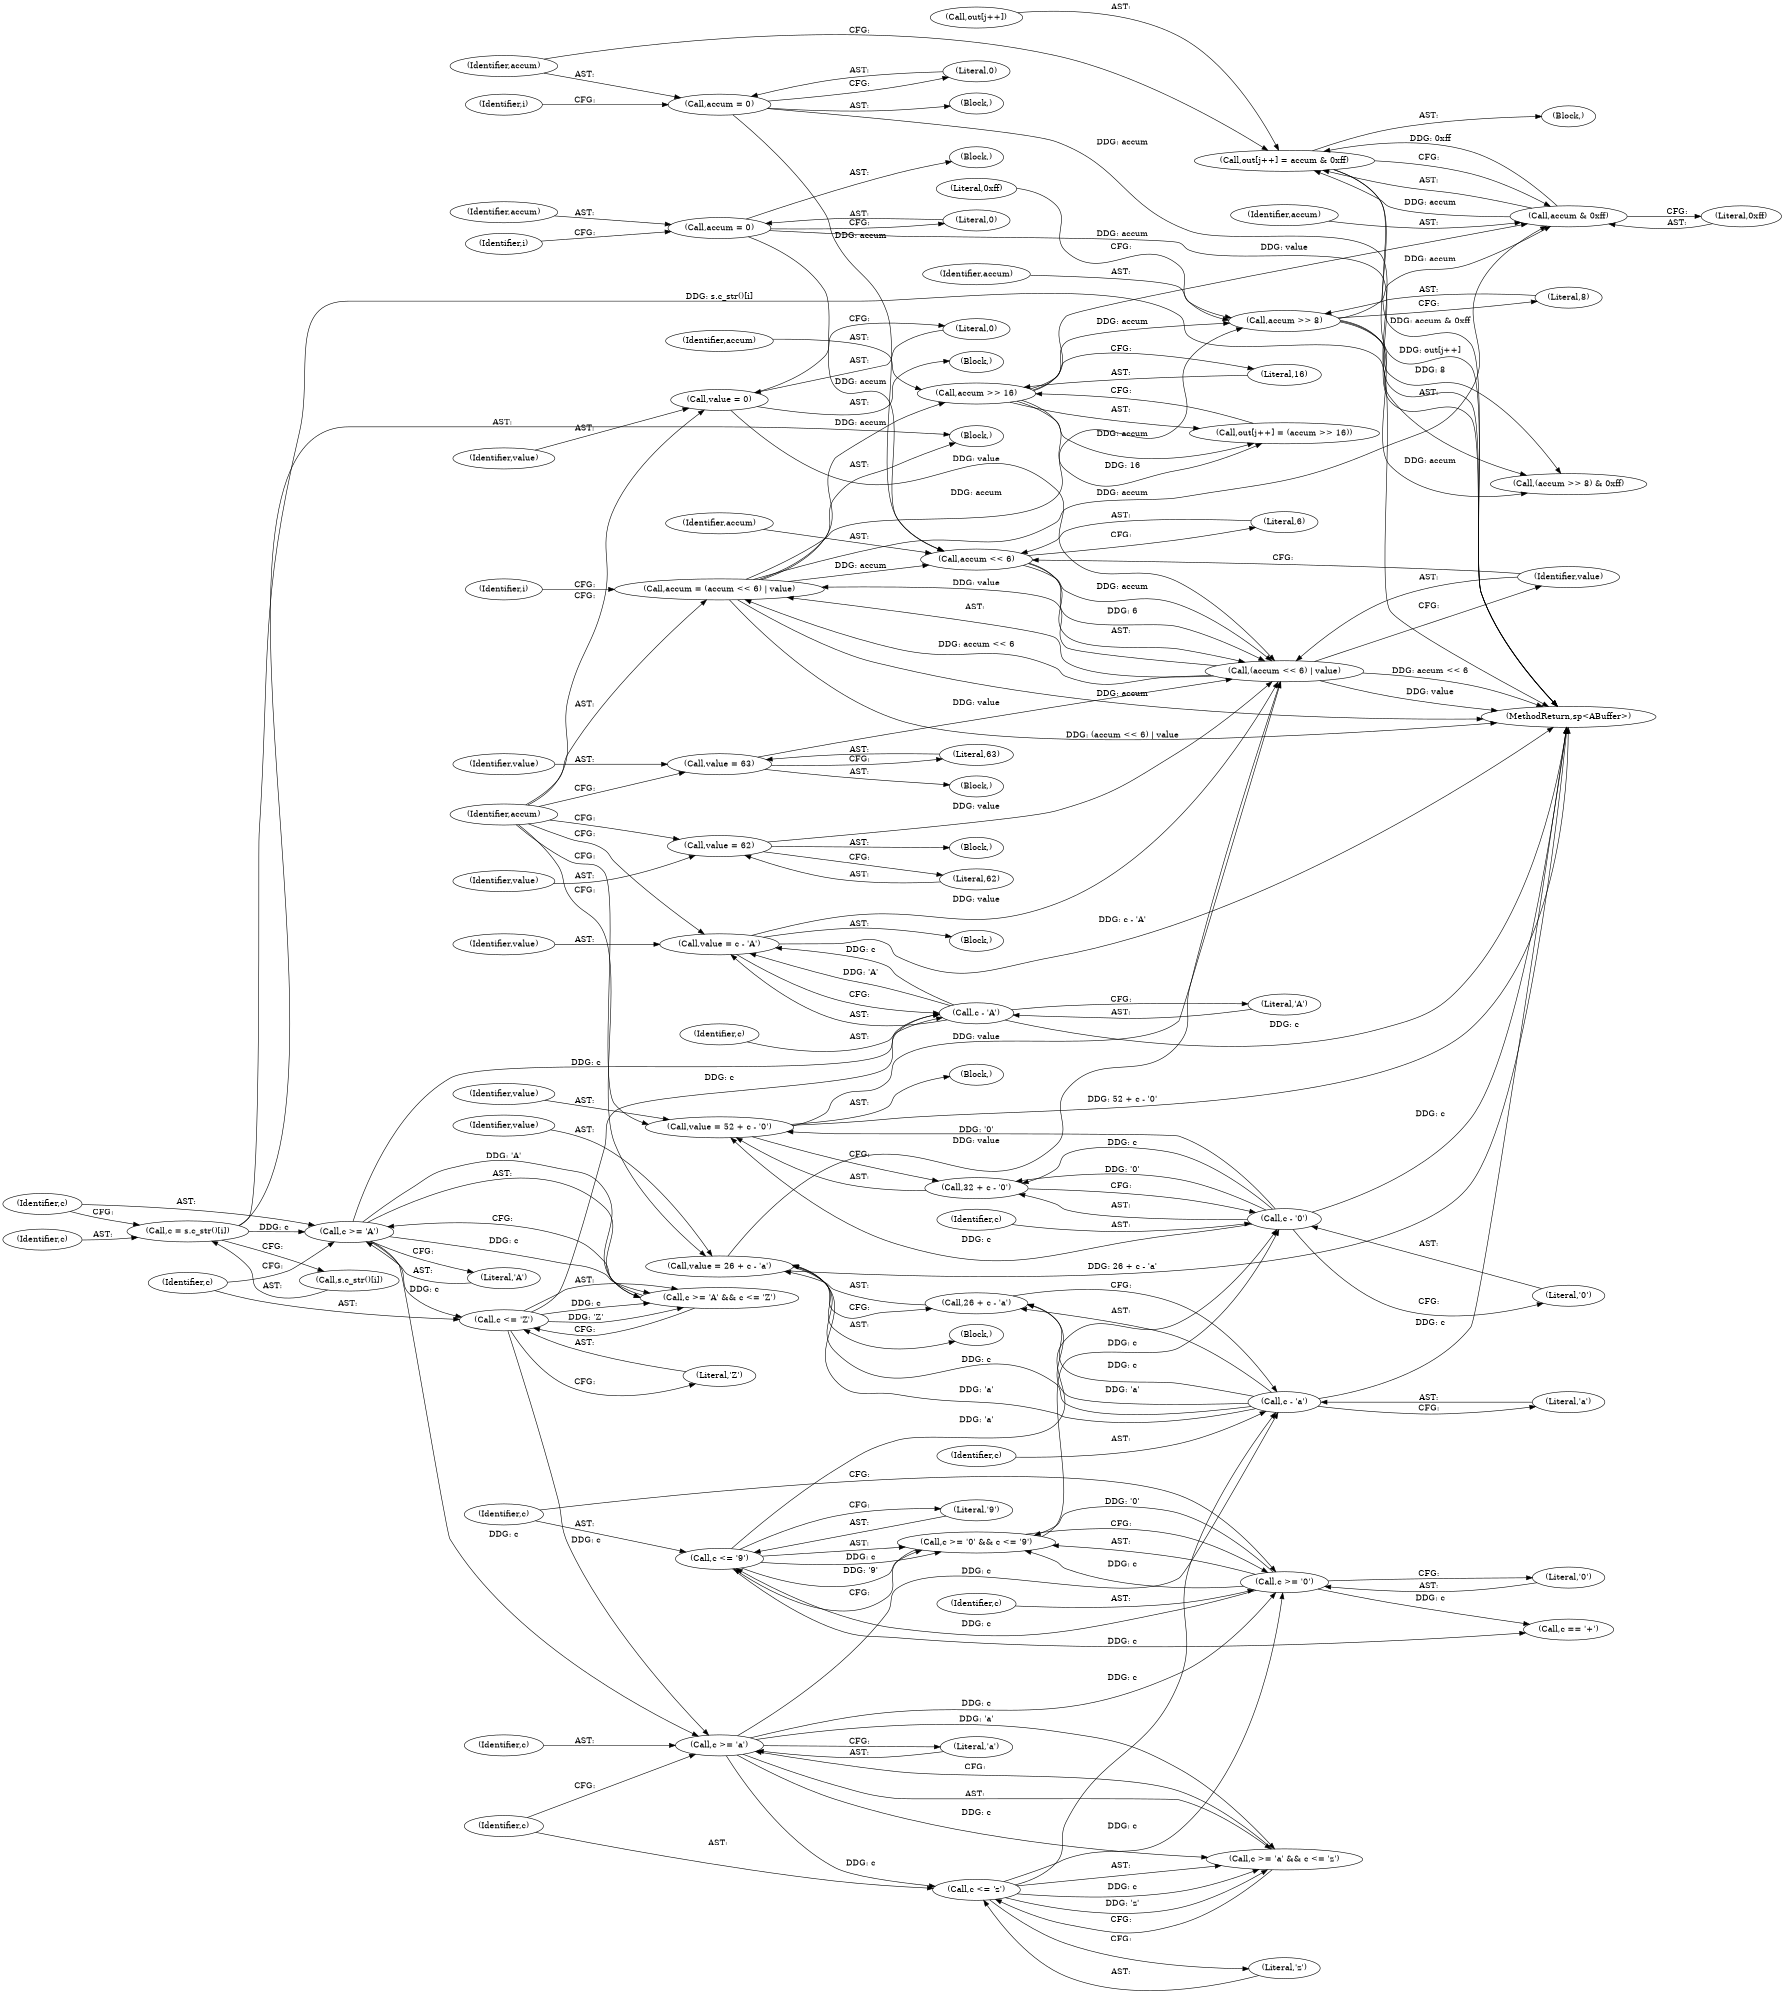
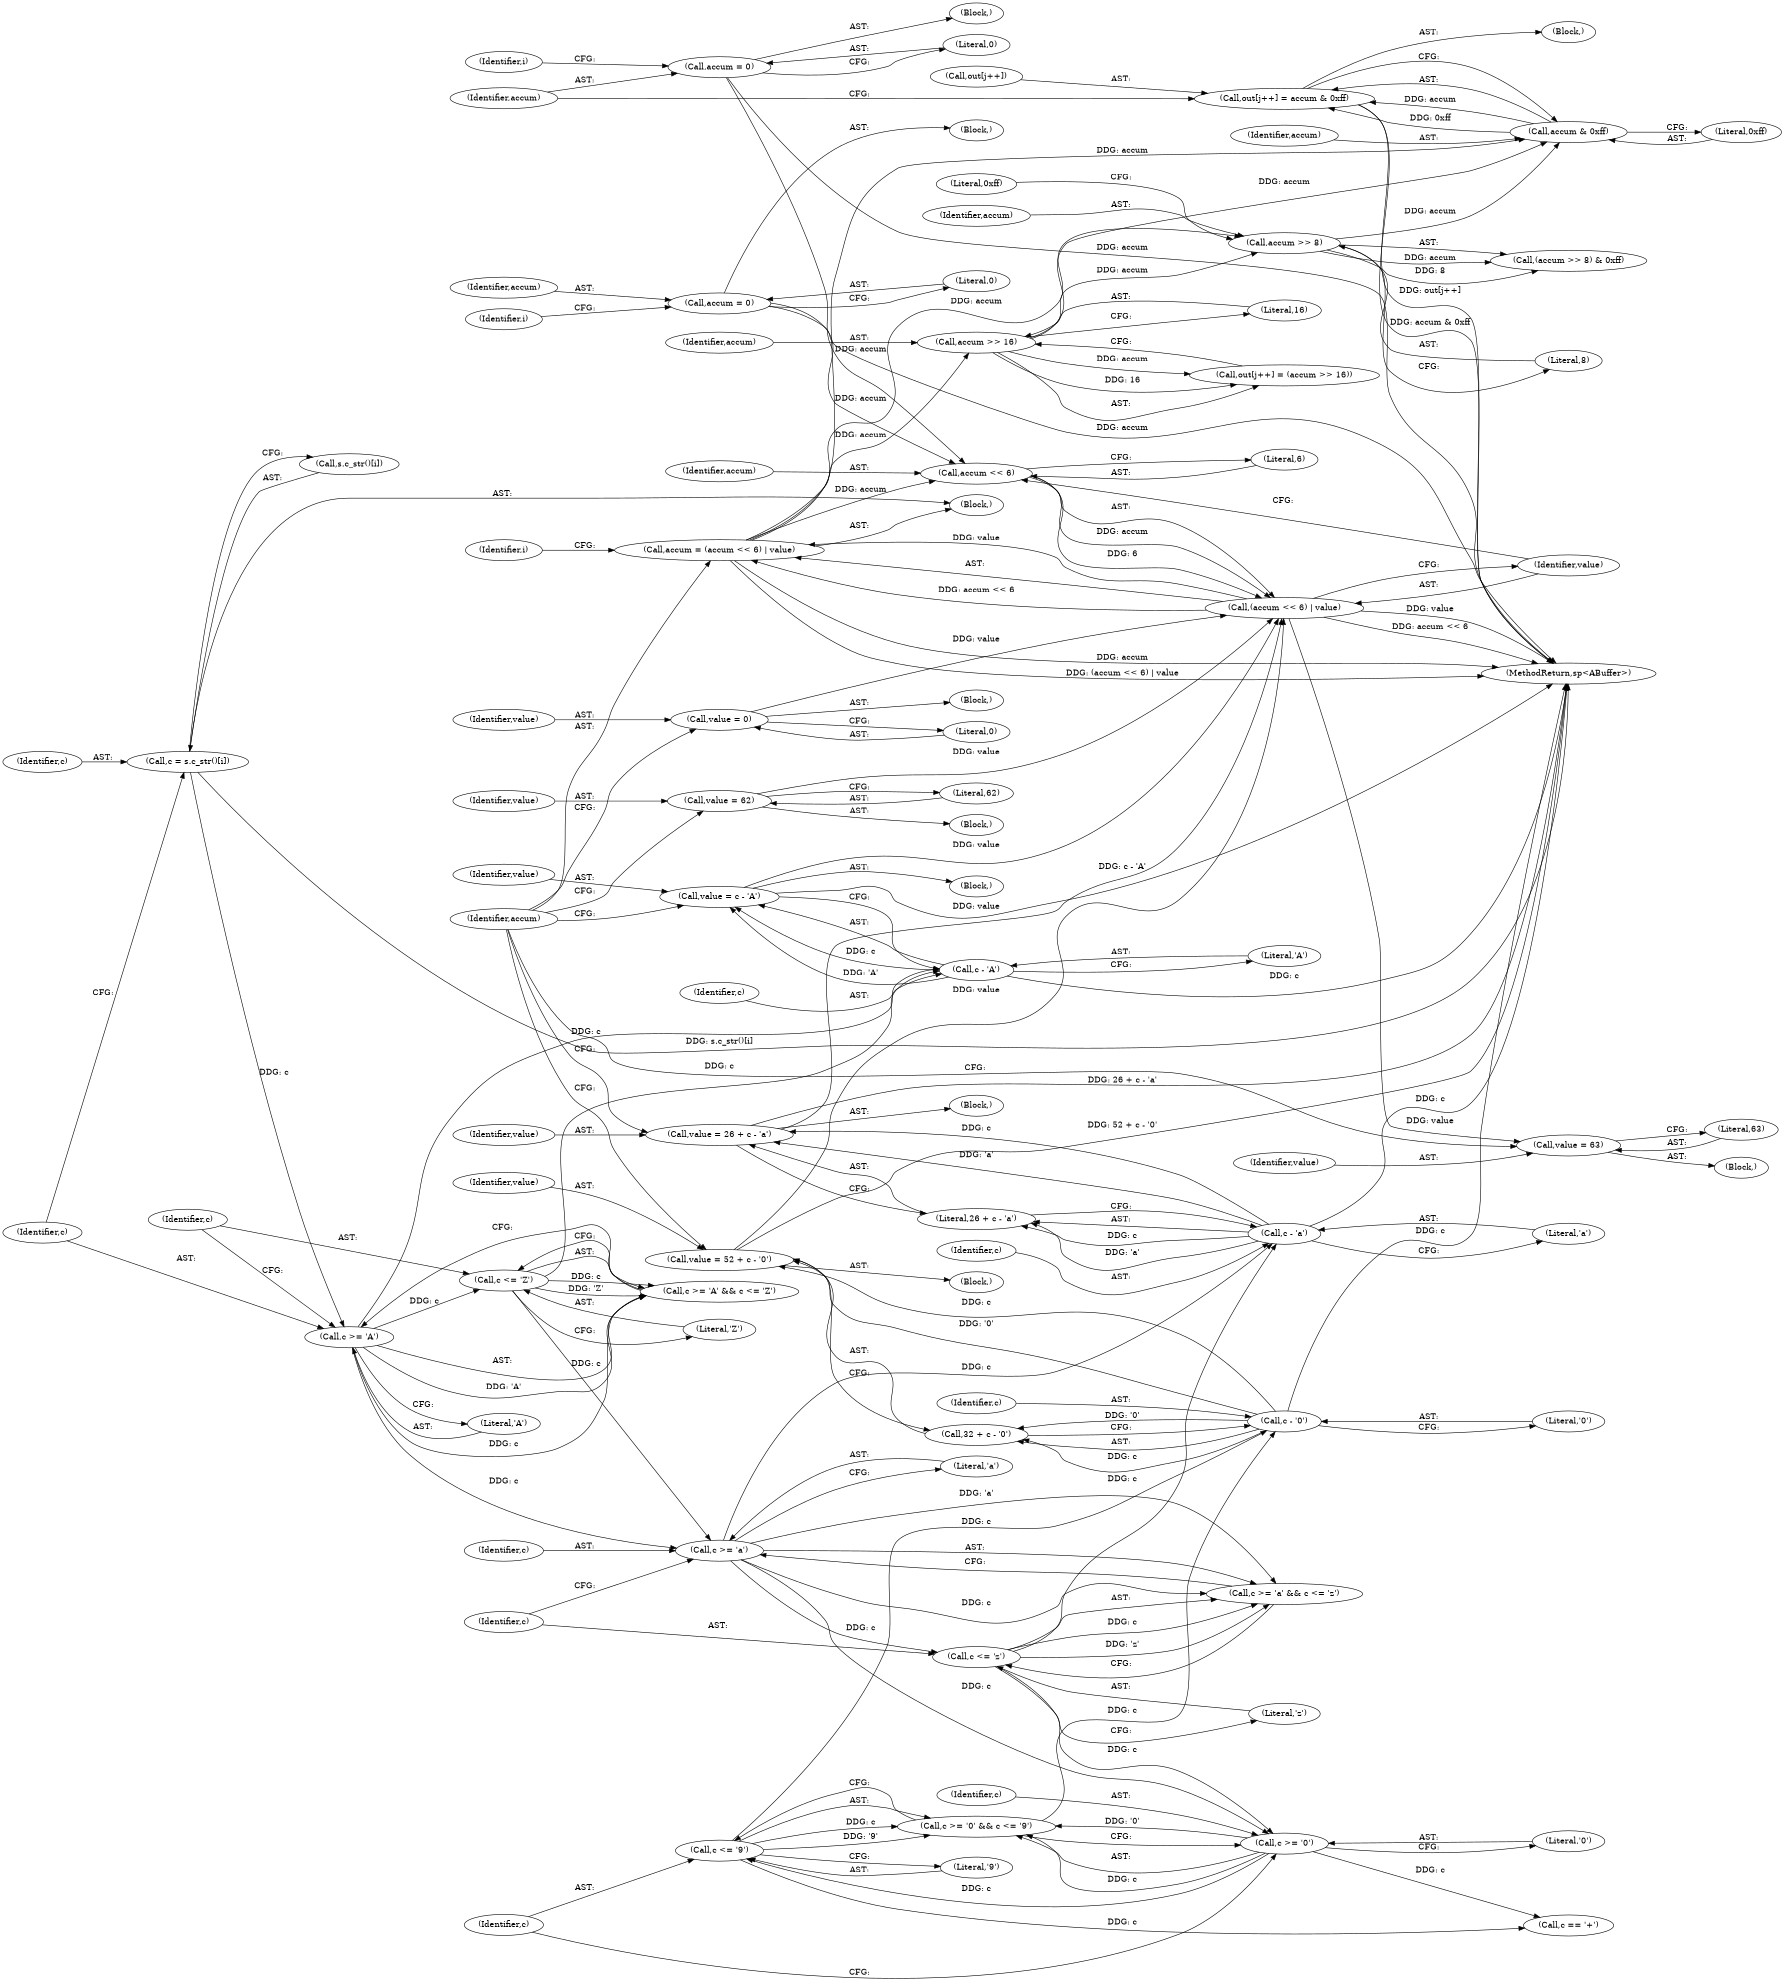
(1284, 248) -> (1284, 182)
(992, 717) -> (1377, 929)
(976, 1303) -> (976, 1219)
(976, 1420) -> (976, 1522)
